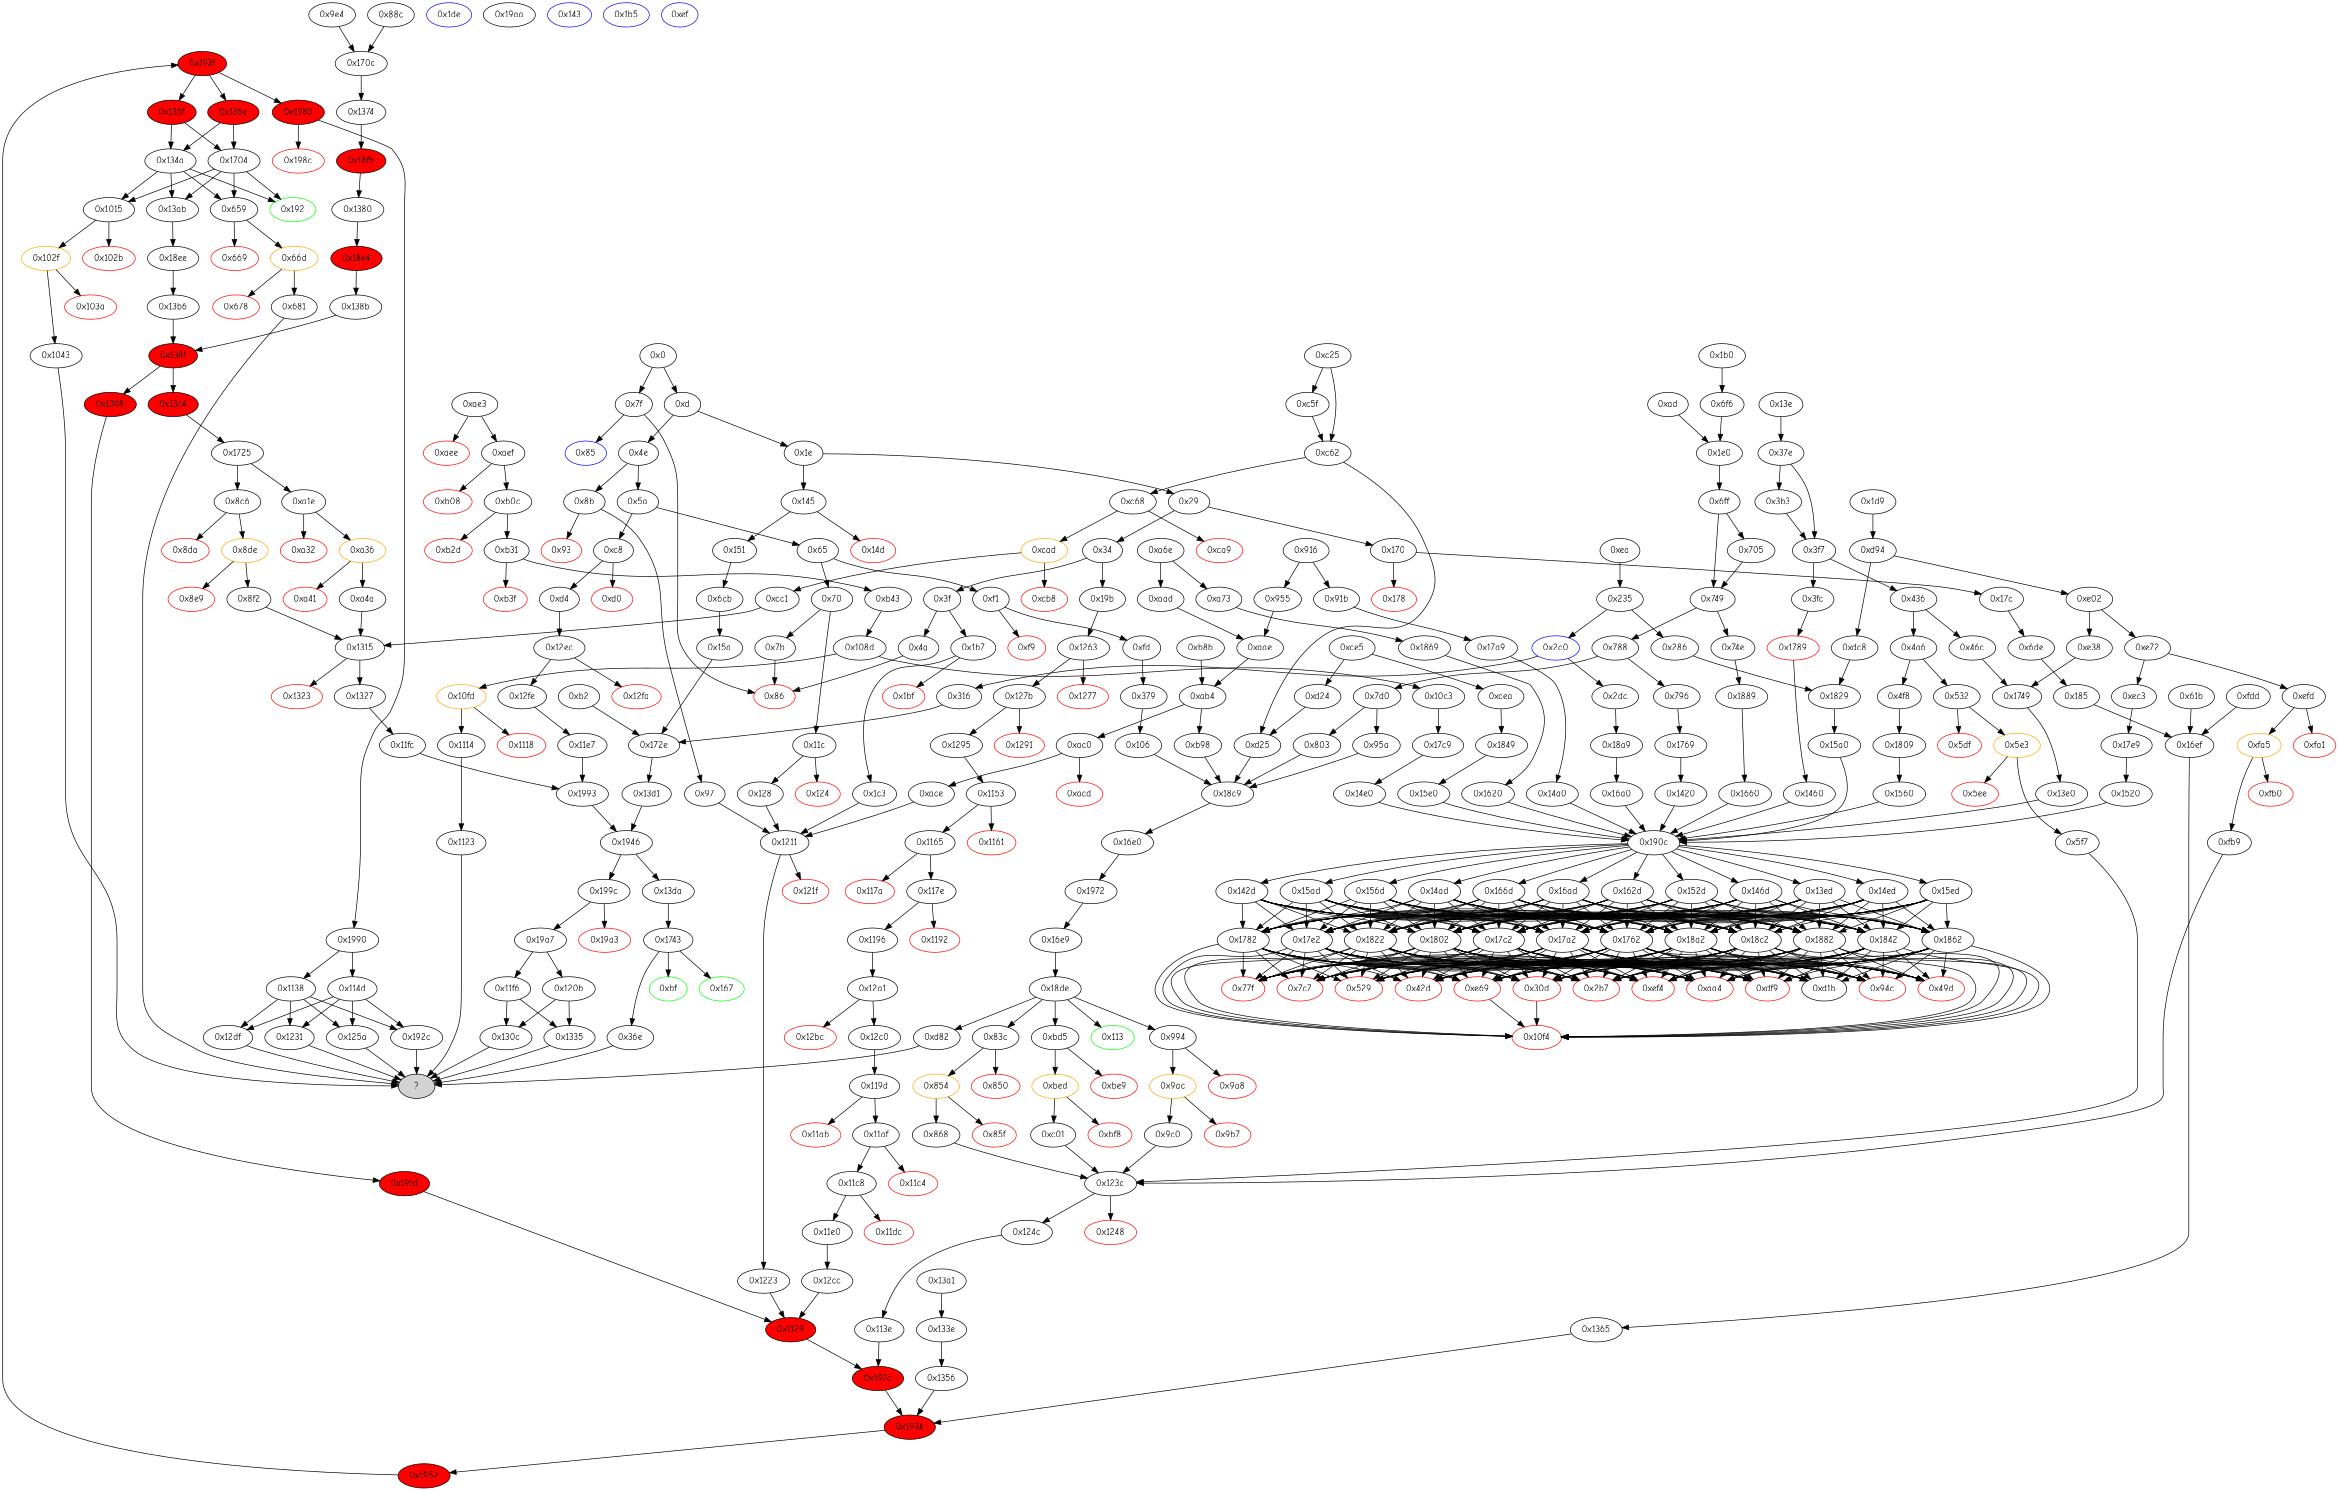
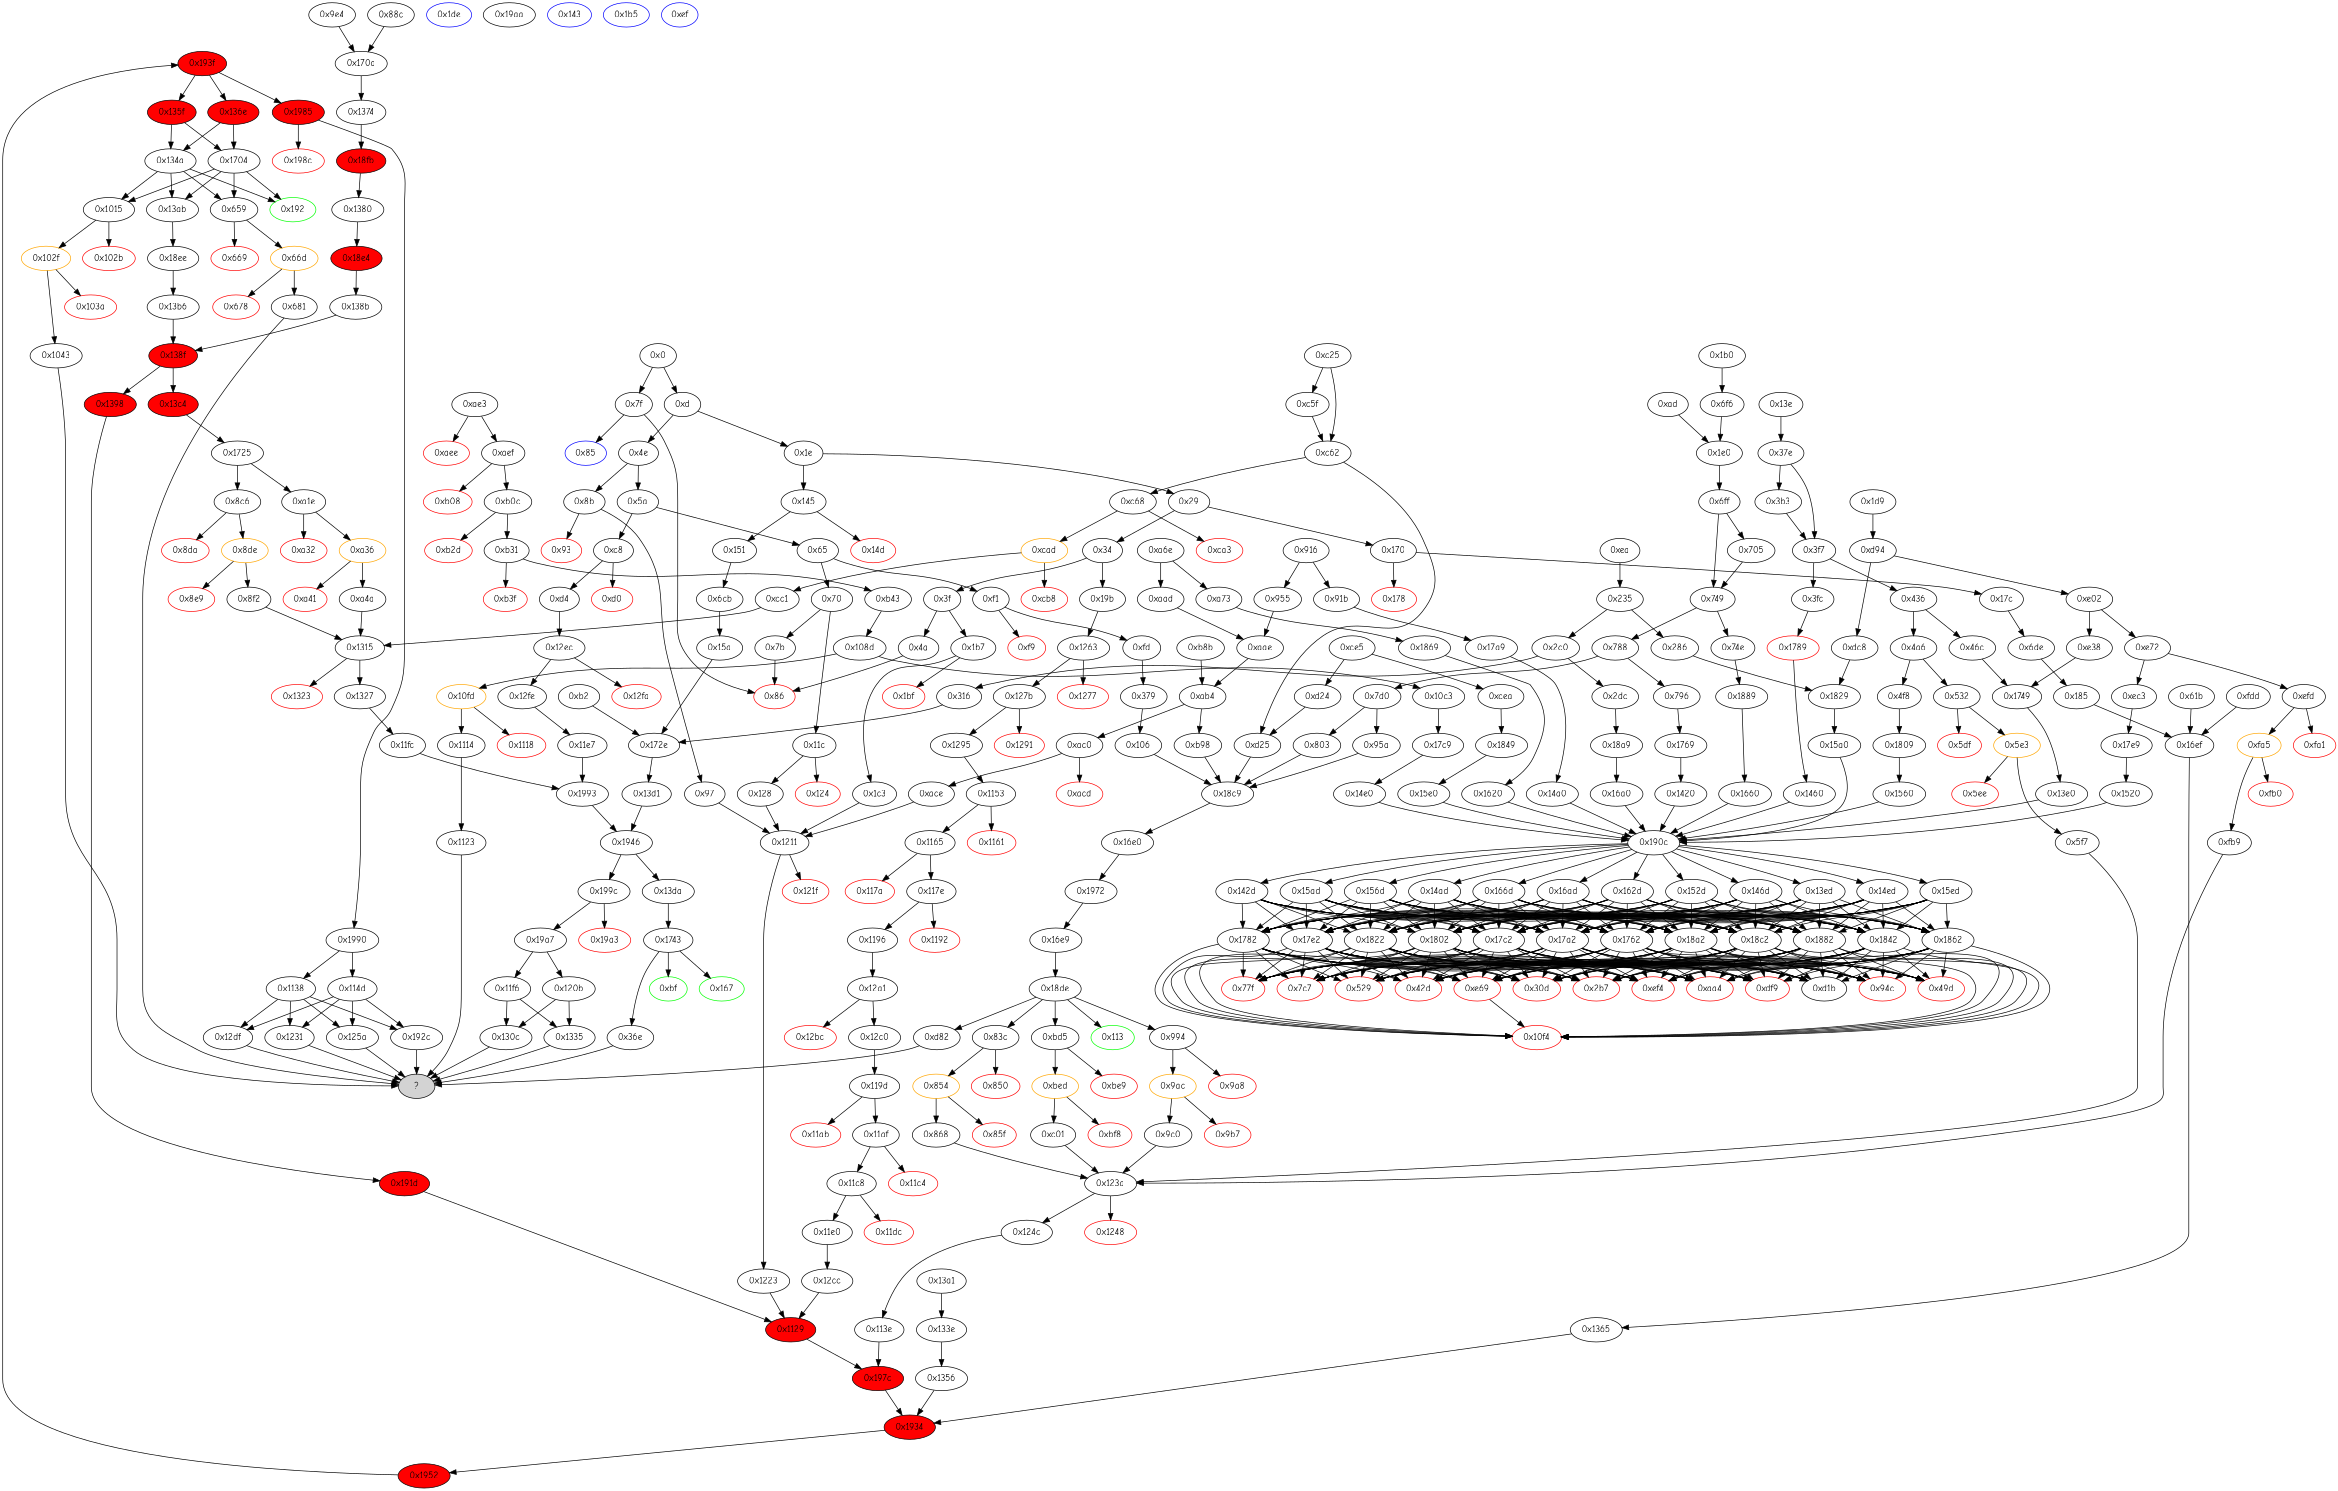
(1220, 551) -> (1220, 551)
(1556, 648) -> (1556, 648)
(1537, 1010) -> (1208, 990)
